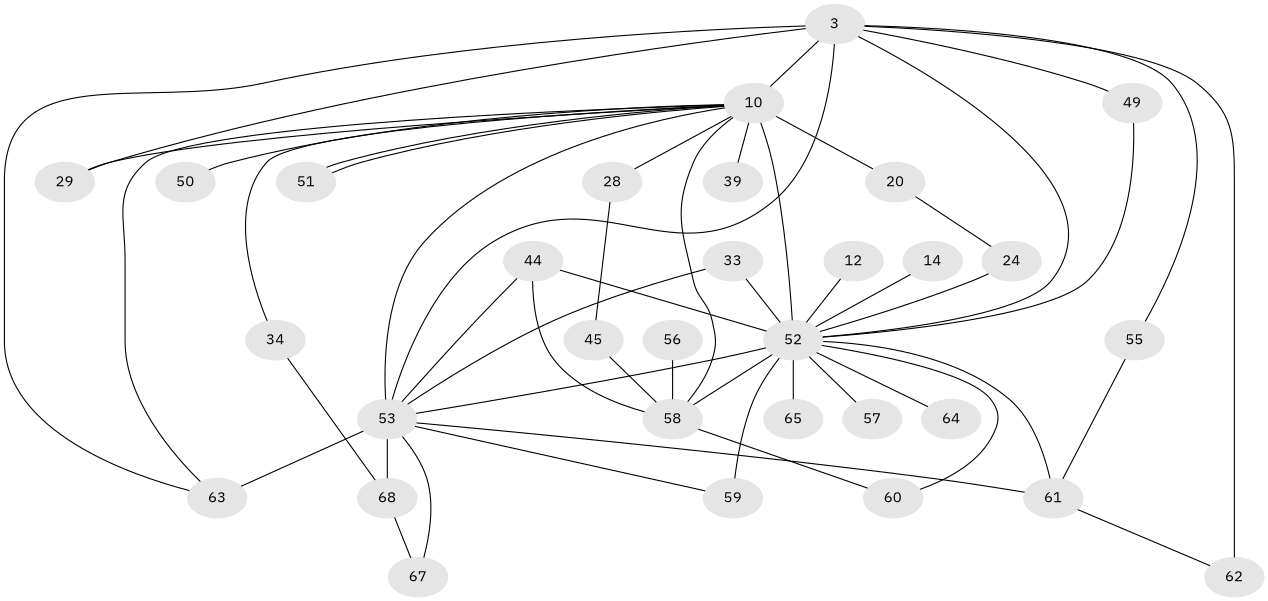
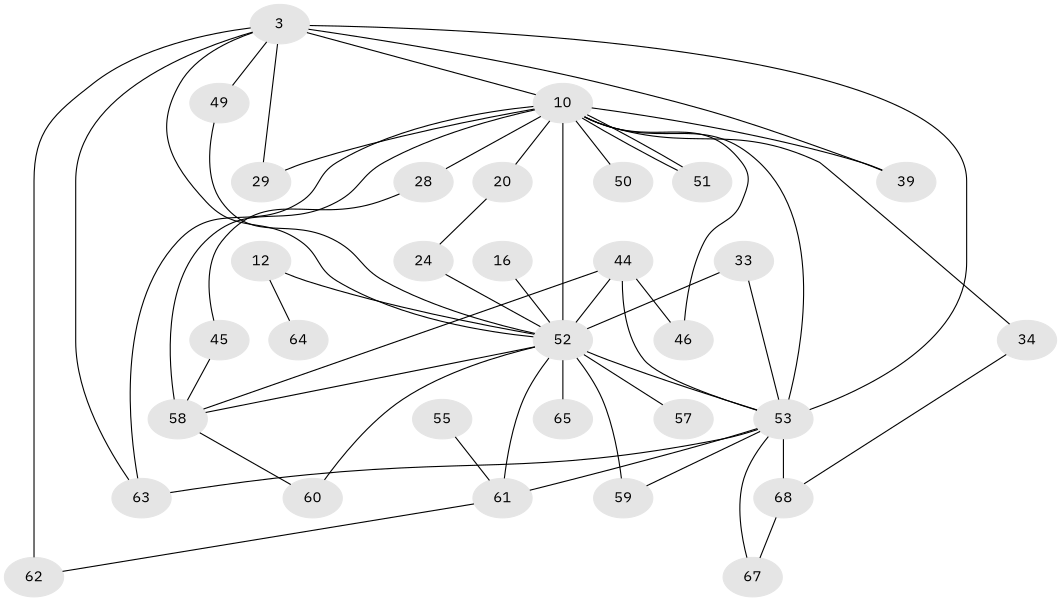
(1158, 73) -> (600, 83)
(933, 261) -> (503, 261)
(673, 340) -> none
none -> (684, 340)
(872, 380) -> (280, 300)
